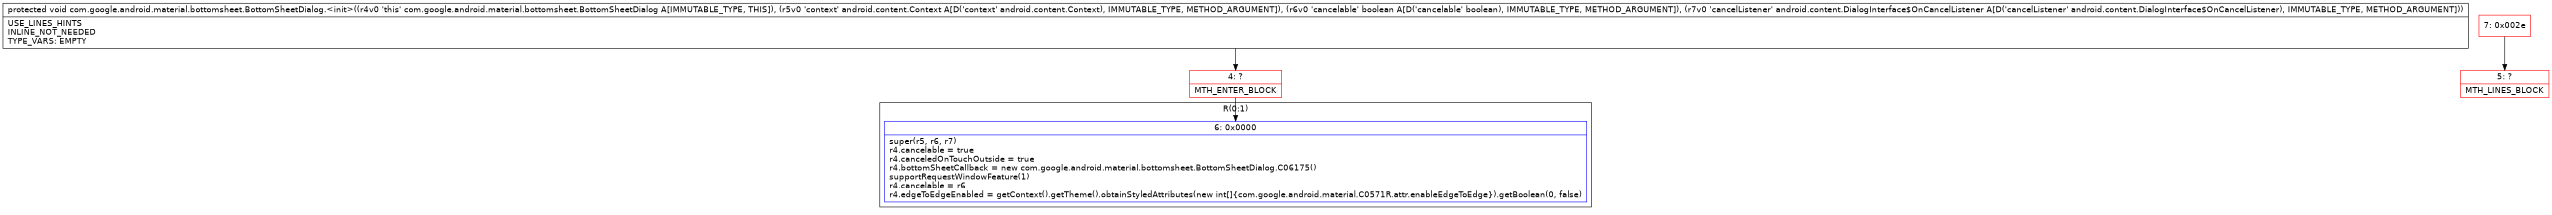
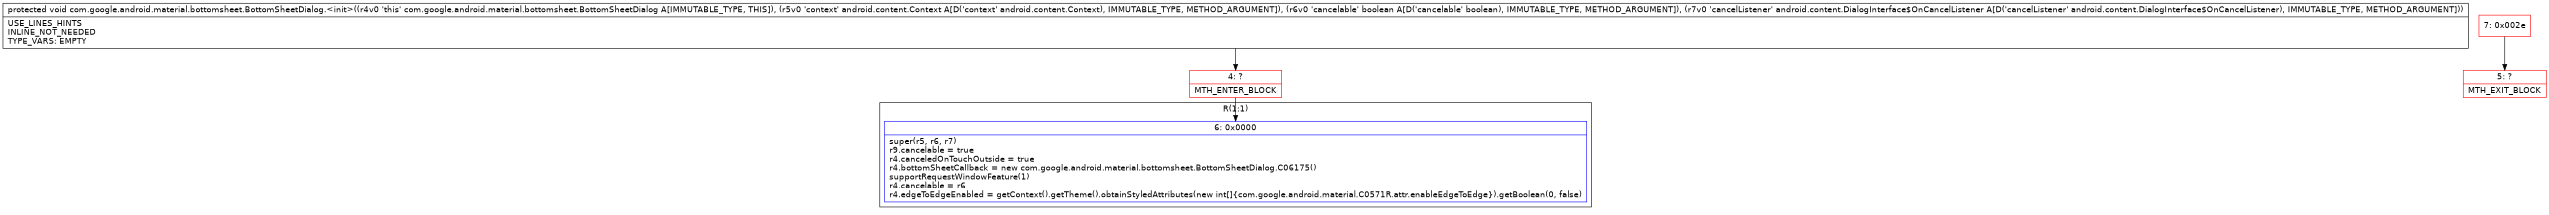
(2505, 90) -> (2505, 90)
(1236, 109) -> (1236, 109)
(932, 150) -> (932, 150)
